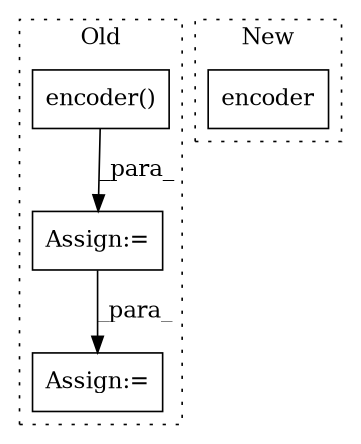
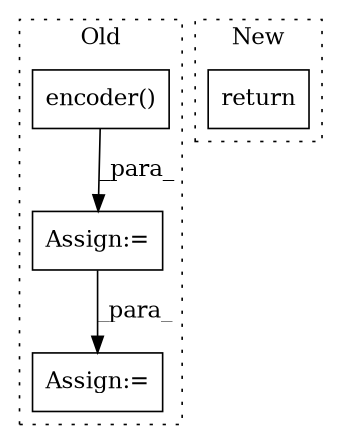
(268, 99) -> (259, 99)
